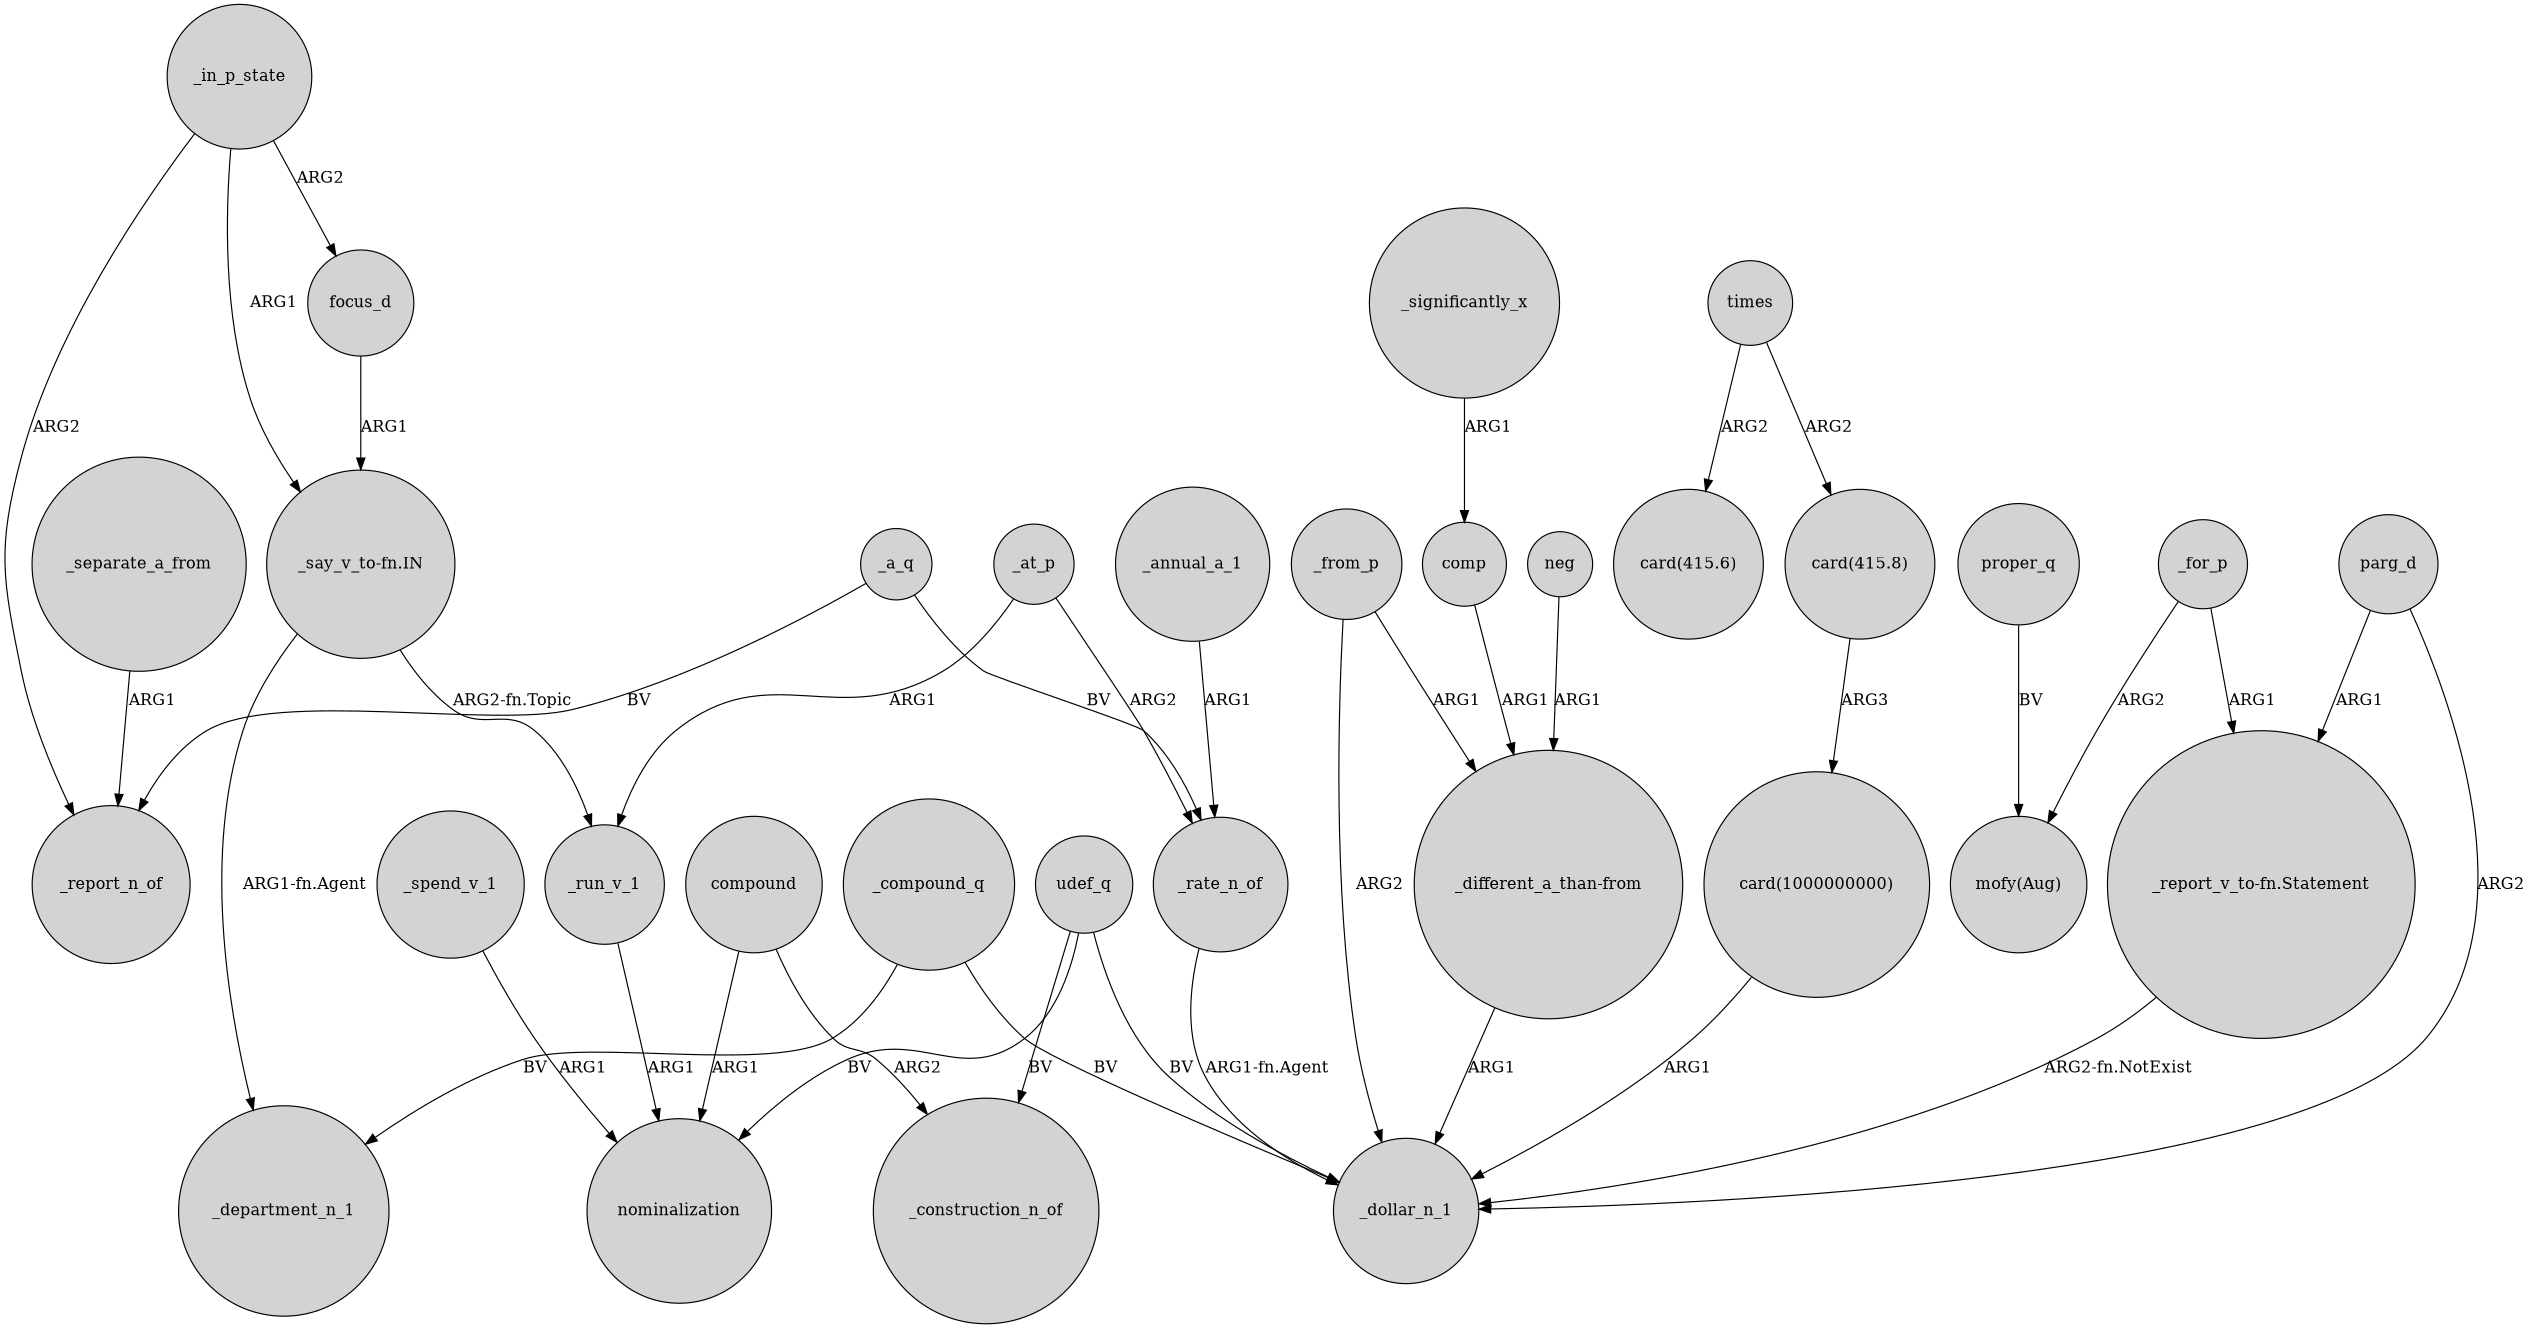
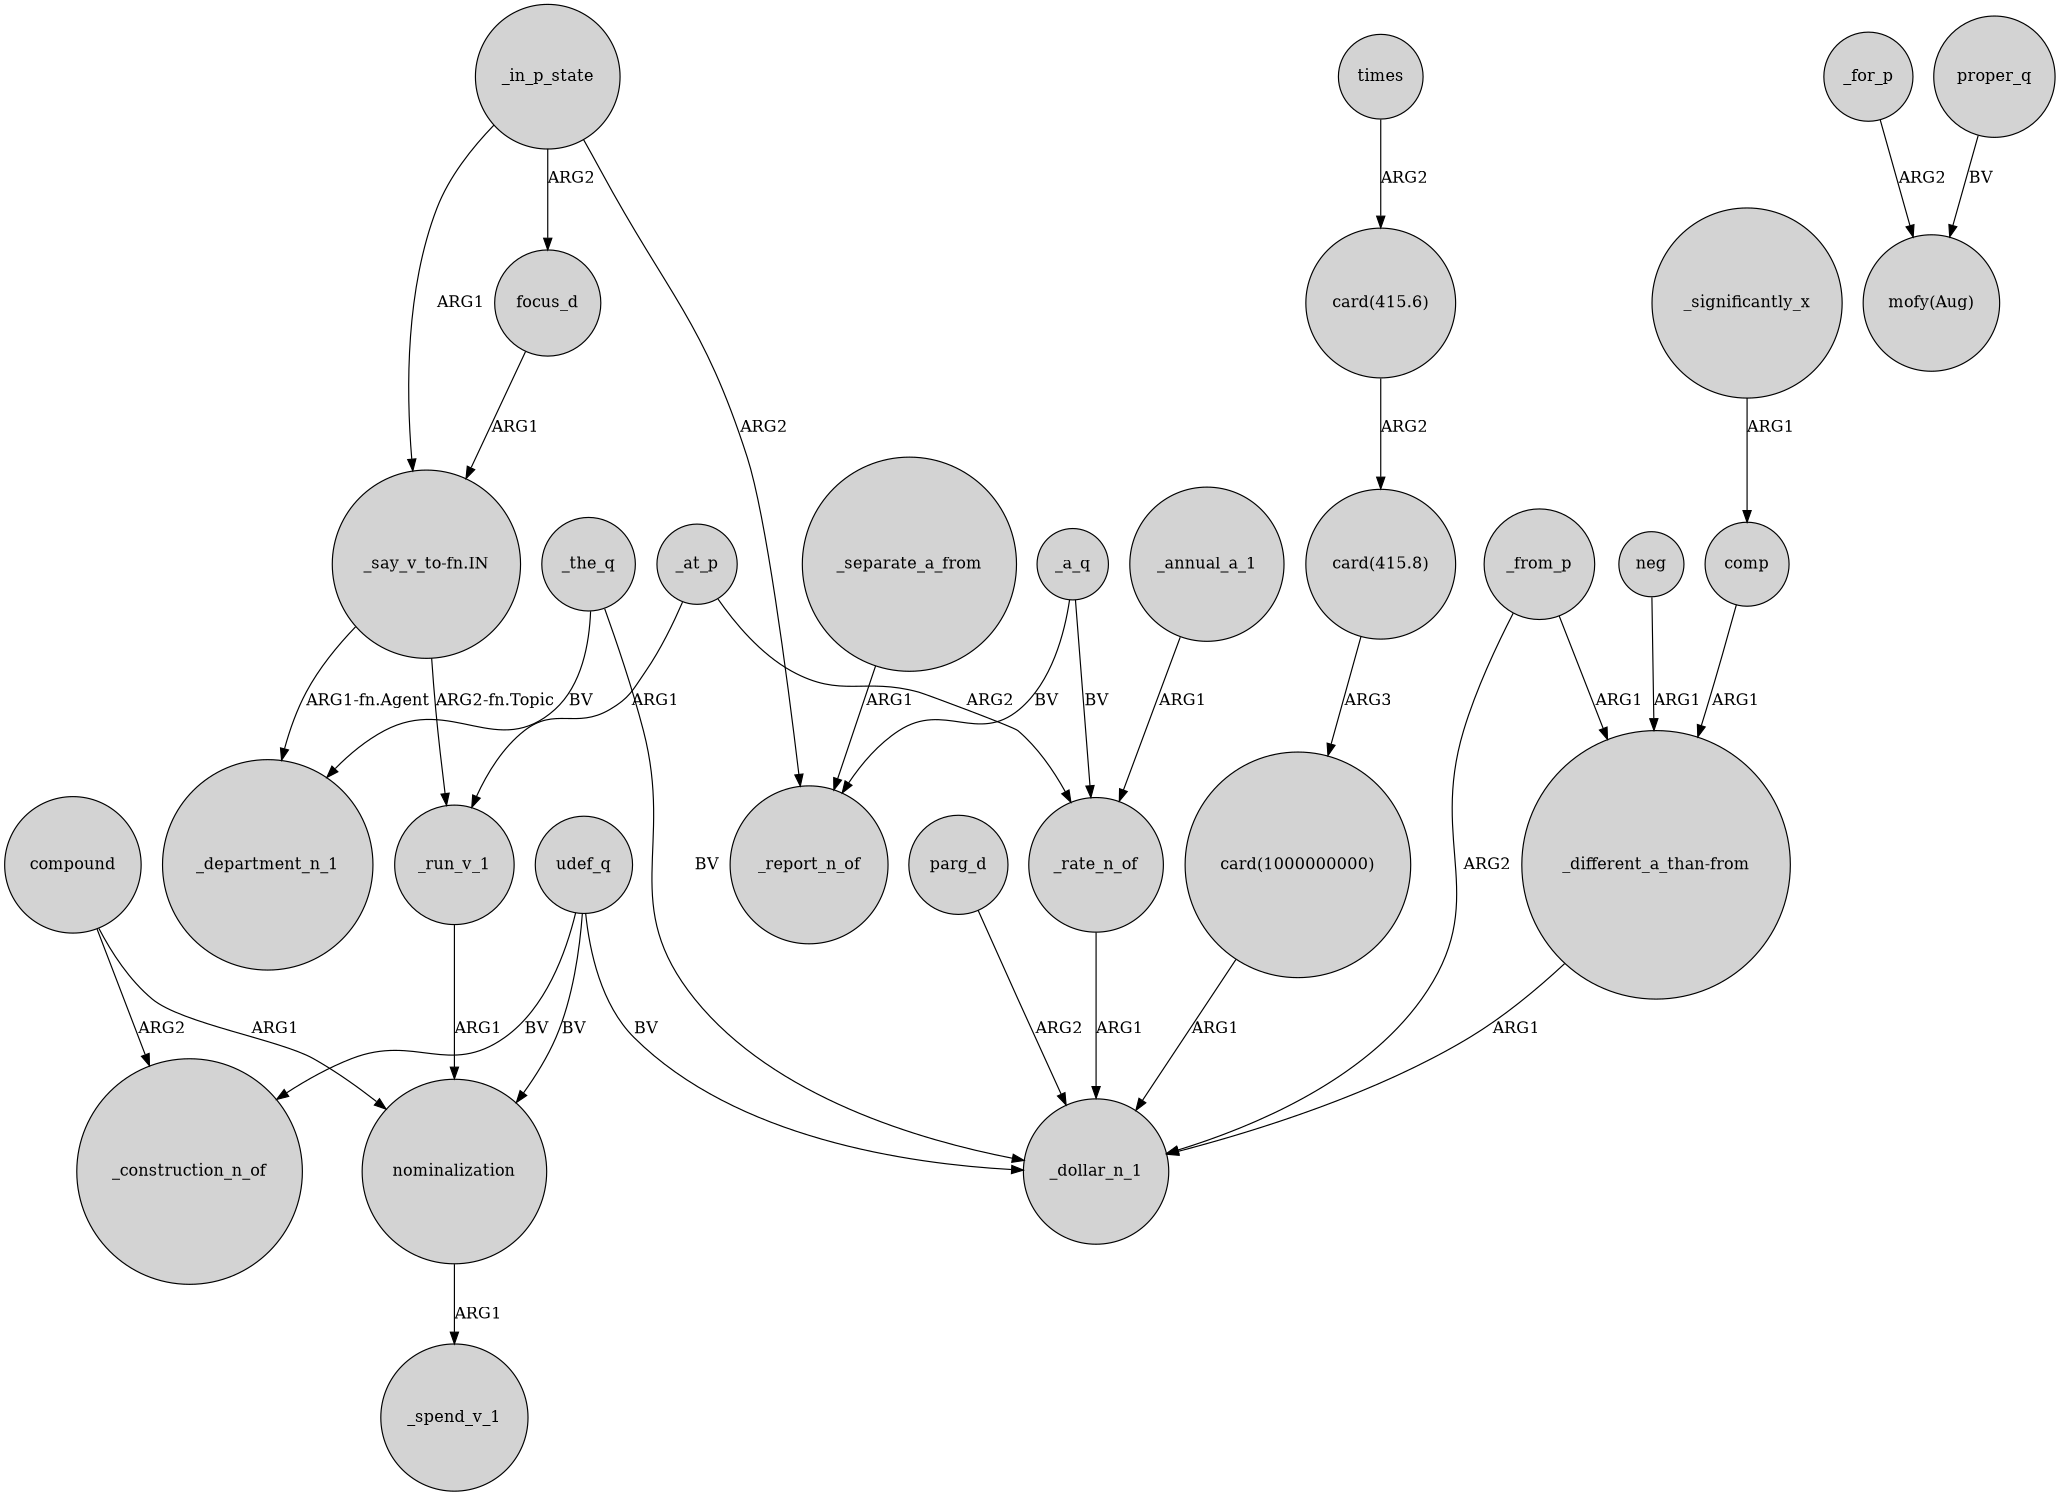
(1796, 413) -> (1381, 428)
(929, 885) -> (589, 564)
(2261, 885) -> none
(540, 1046) -> (454, 1298)
(1267, 1068) -> (1120, 1029)
